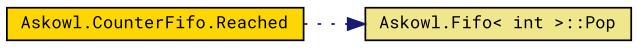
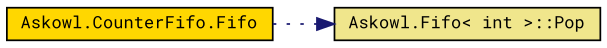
(155, 24) -> (140, 24)
